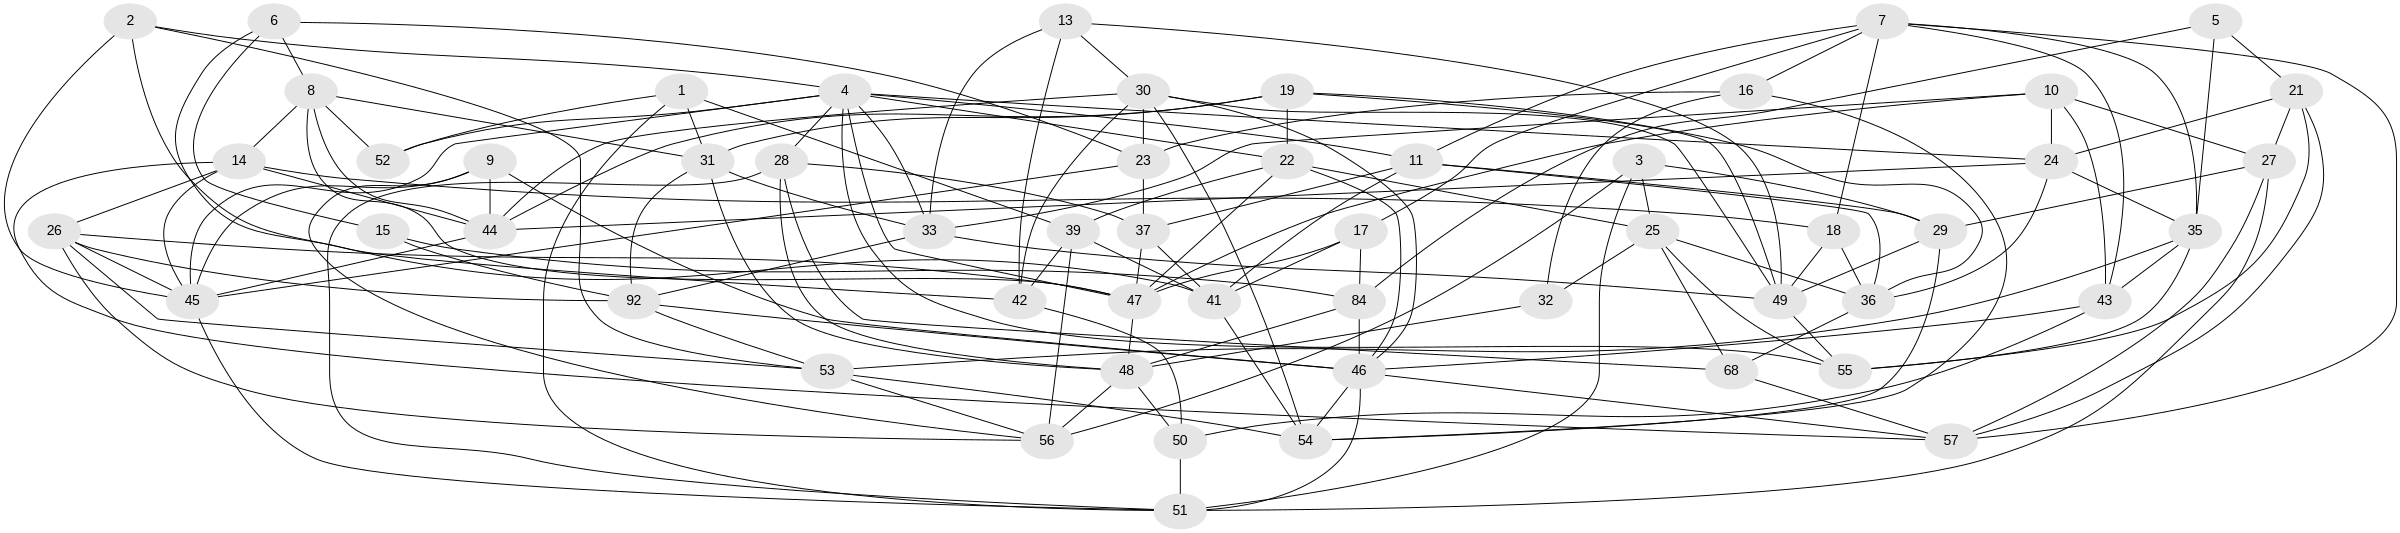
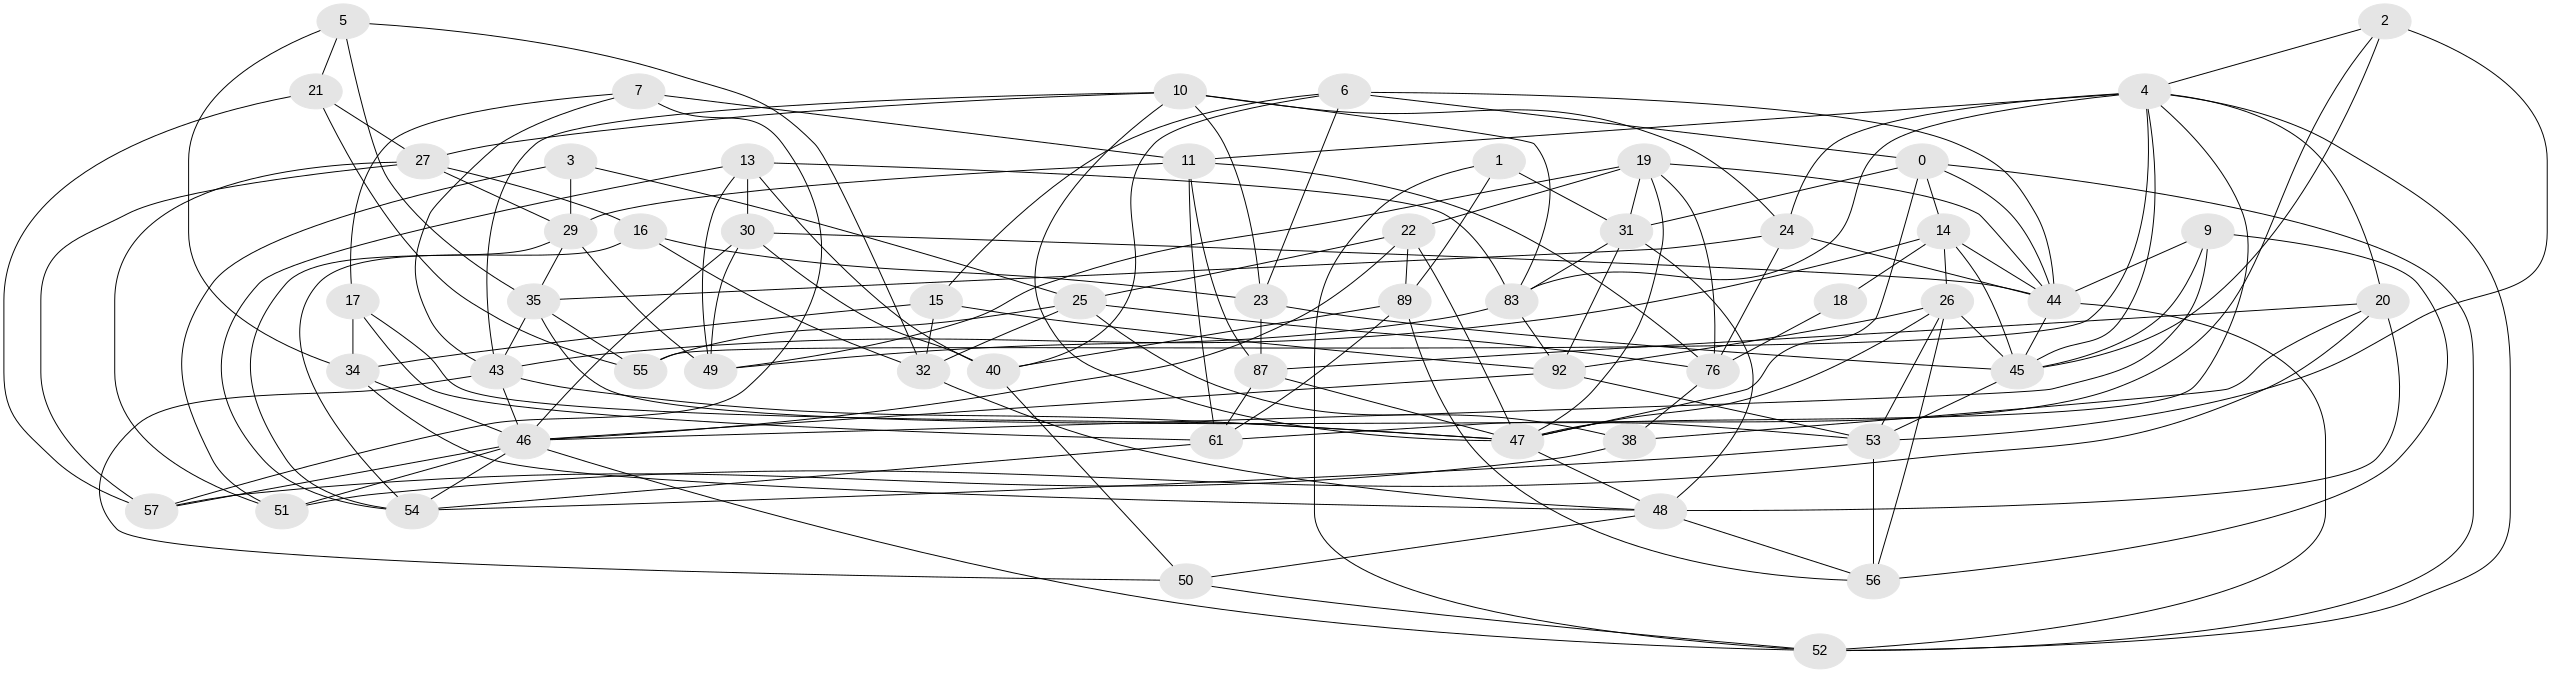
(2108, 52) -> (552, 266)
(1814, 56) -> (535, 191)
none -> (715, 86)
(311, 91) -> (1922, 161)
none -> (1756, 108)
(2179, 125) -> none
(1858, 126) -> none
(1143, 128) -> (1243, 194)
(1086, 129) -> none
(782, 161) -> (2383, 301)
(929, 231) -> (1512, 301)
(1073, 231) -> (1405, 301)
(1143, 231) -> (1261, 371)
(1232, 244) -> (326, 255)
(1807, 266) -> none
(1020, 301) -> (994, 371)
(1214, 301) -> (1216, 441)
(1359, 301) -> (353, 371)
(1869, 301) -> (1713, 371)
(1402, 315) -> none
none -> (1640, 323)
none -> (930, 336)
(1819, 343) -> none
(1732, 371) -> (1629, 441)
(835, 392) -> (1330, 338)
none -> (1005, 416)
(677, 464) -> none
(1180, 476) -> (1502, 621)
(641, 492) -> (1945, 406)
none -> (2282, 564)
none -> (1162, 601)
